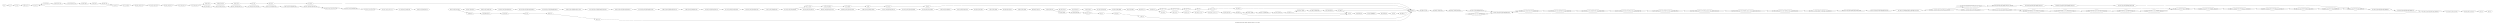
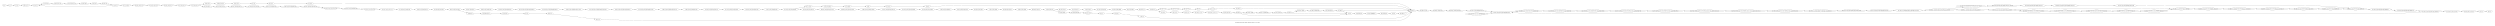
none -> (439, 9)
